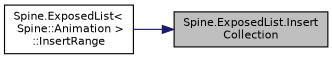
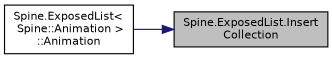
(69, 29) -> (69, 29)
